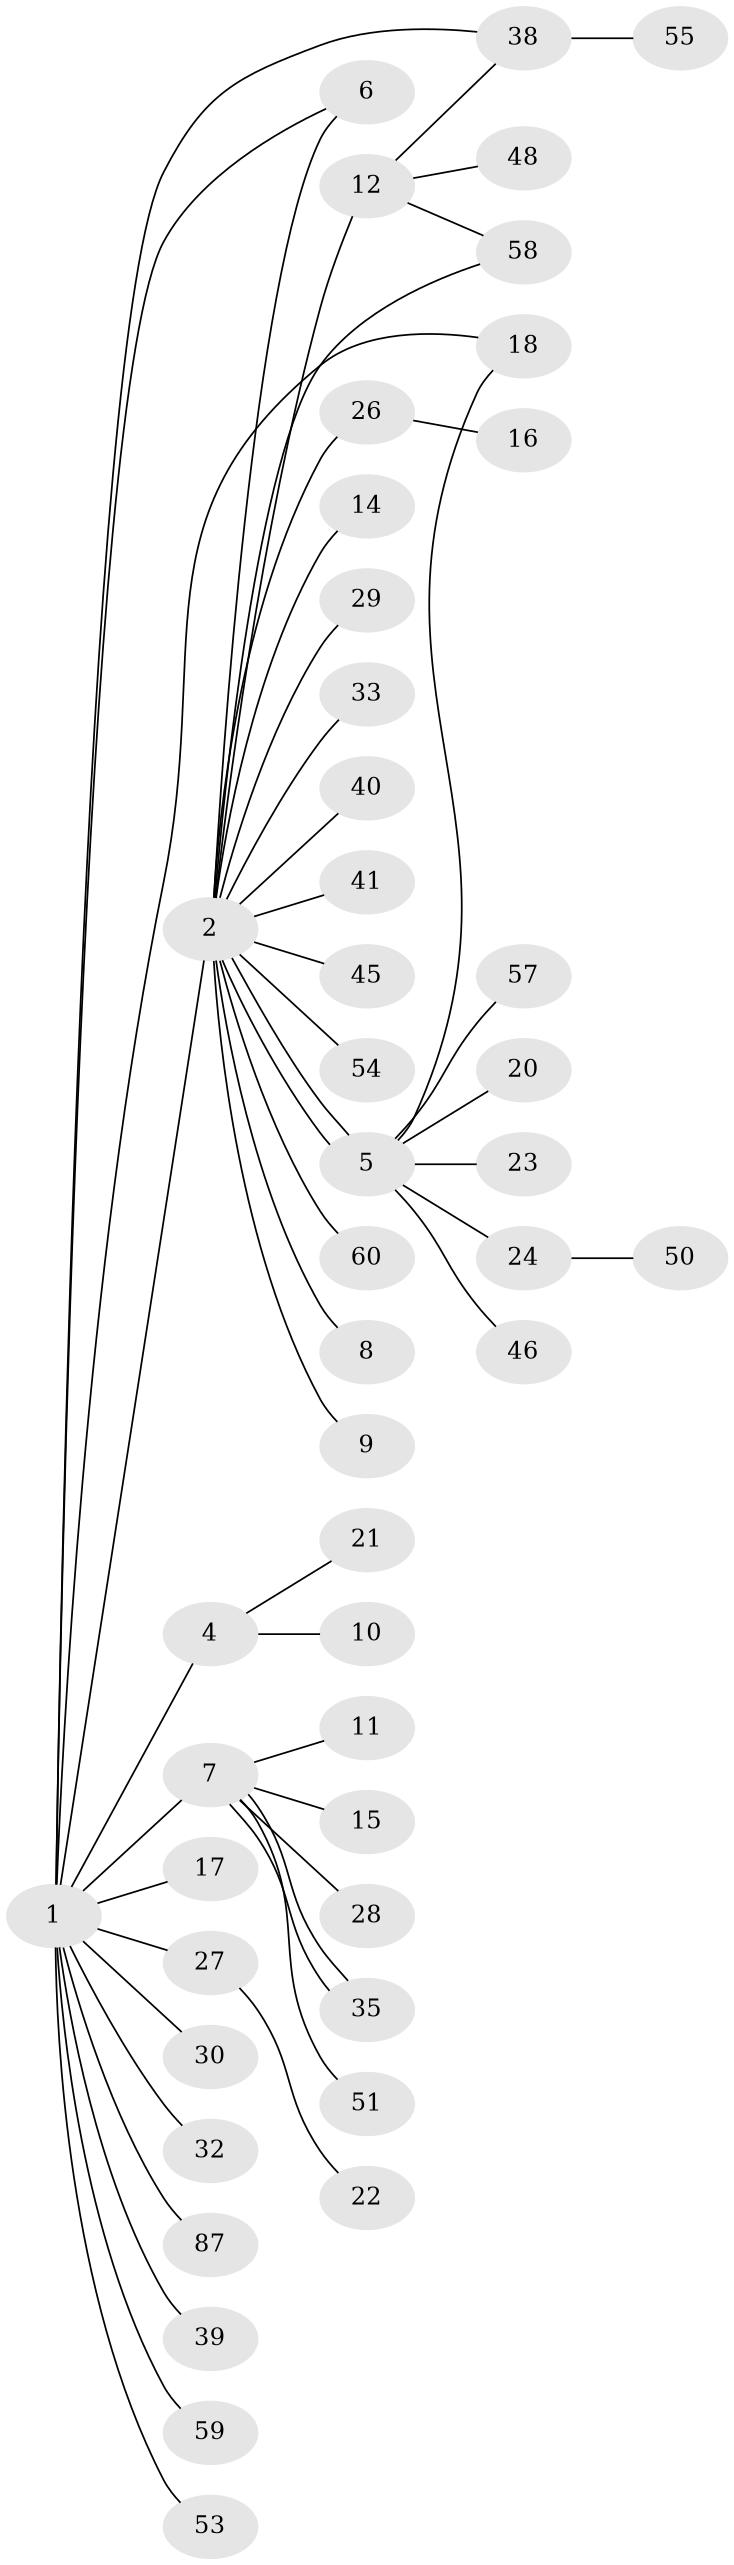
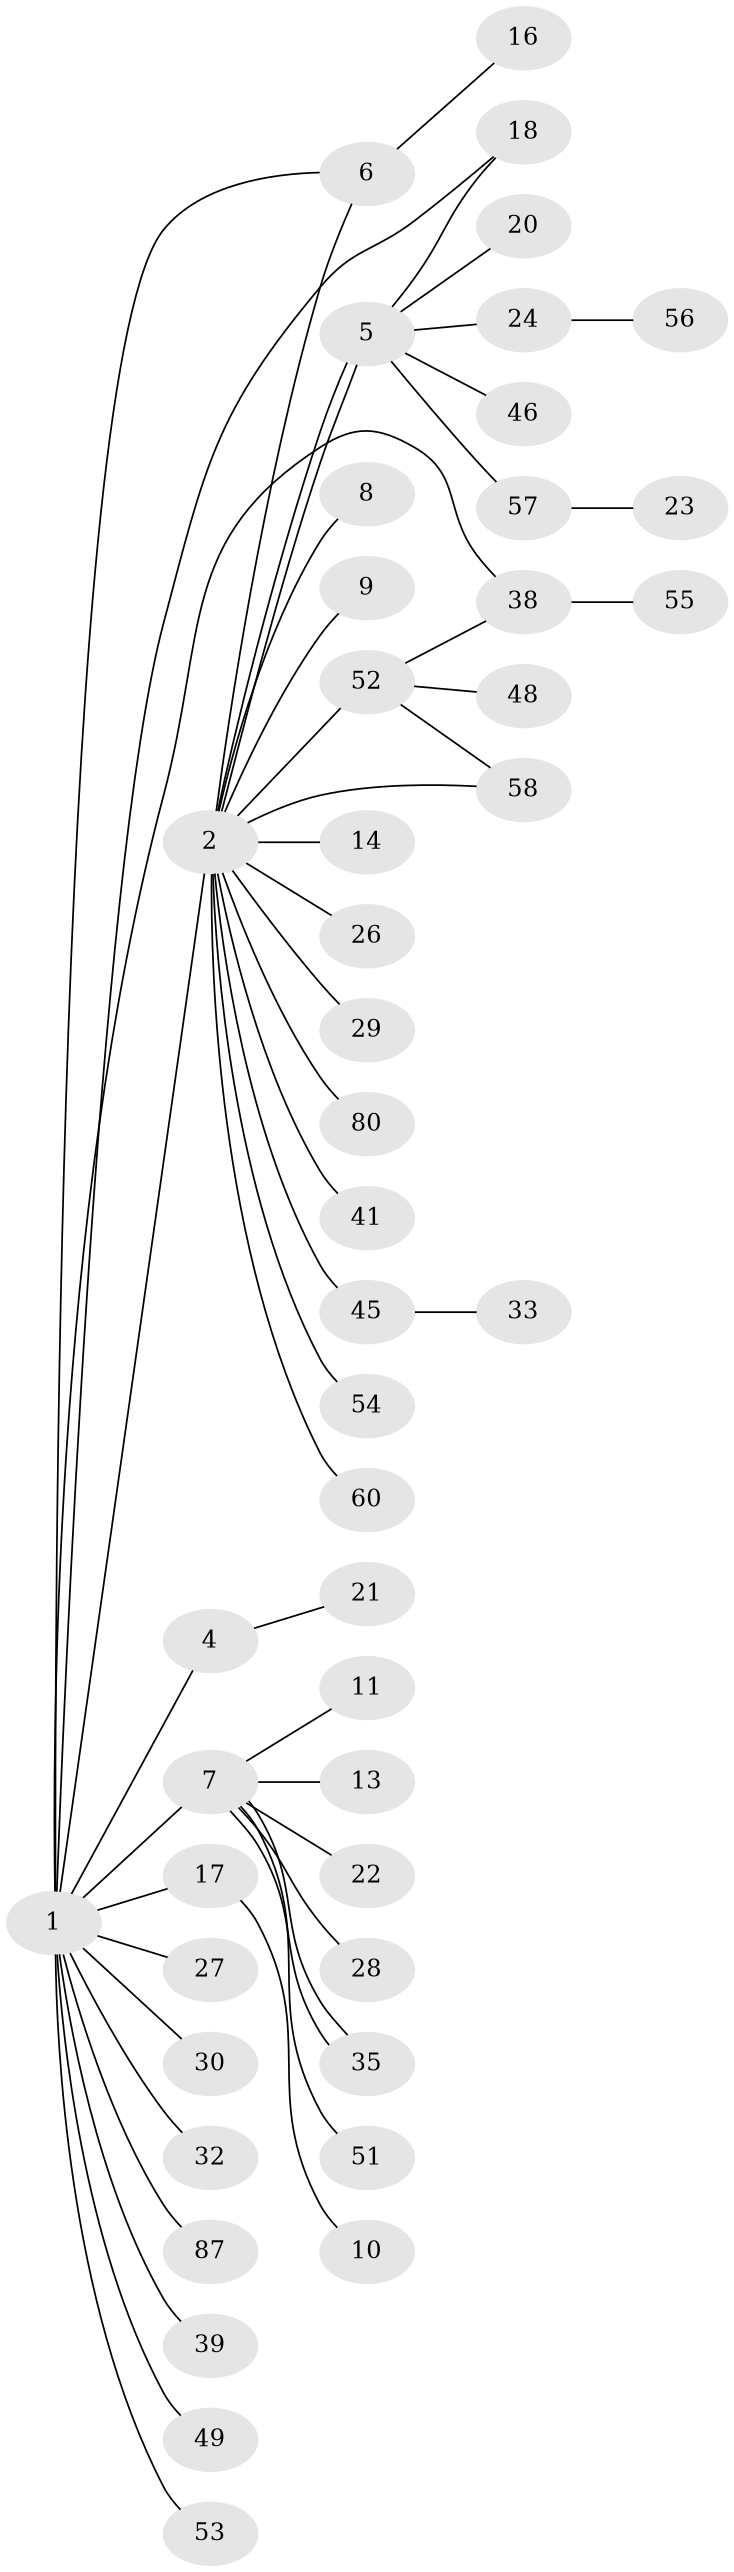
(367, 186) -> (367, 682)
(446, 426) -> (446, 106)
(367, 788) -> (367, 1124)
(277, 806) -> (446, 1312)
(446, 1164) -> (602, 508)
(680, 1258) -> (680, 320)
(289, 1634) -> (289, 2064)
(367, 1822) -> (367, 1782)
(289, 2081) -> (289, 1829)
(211, 2433) -> (211, 2440)
